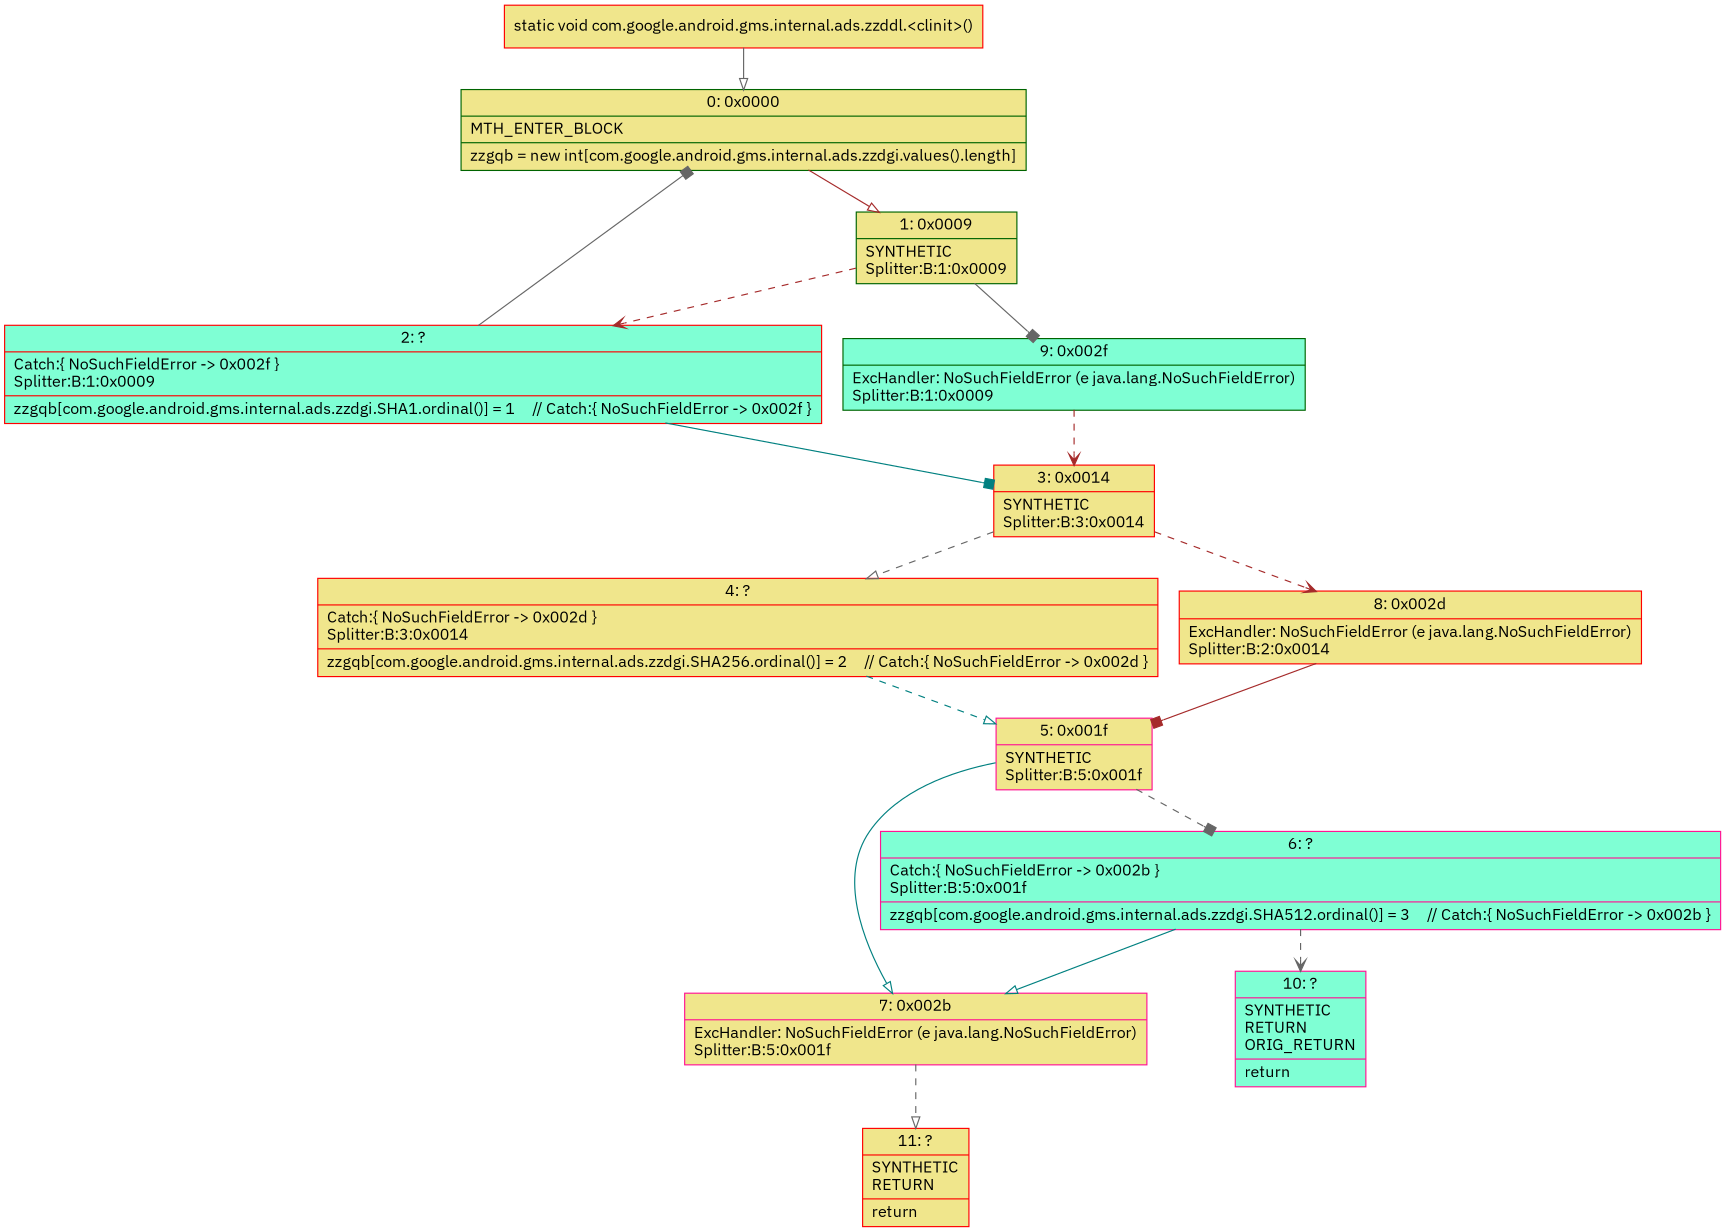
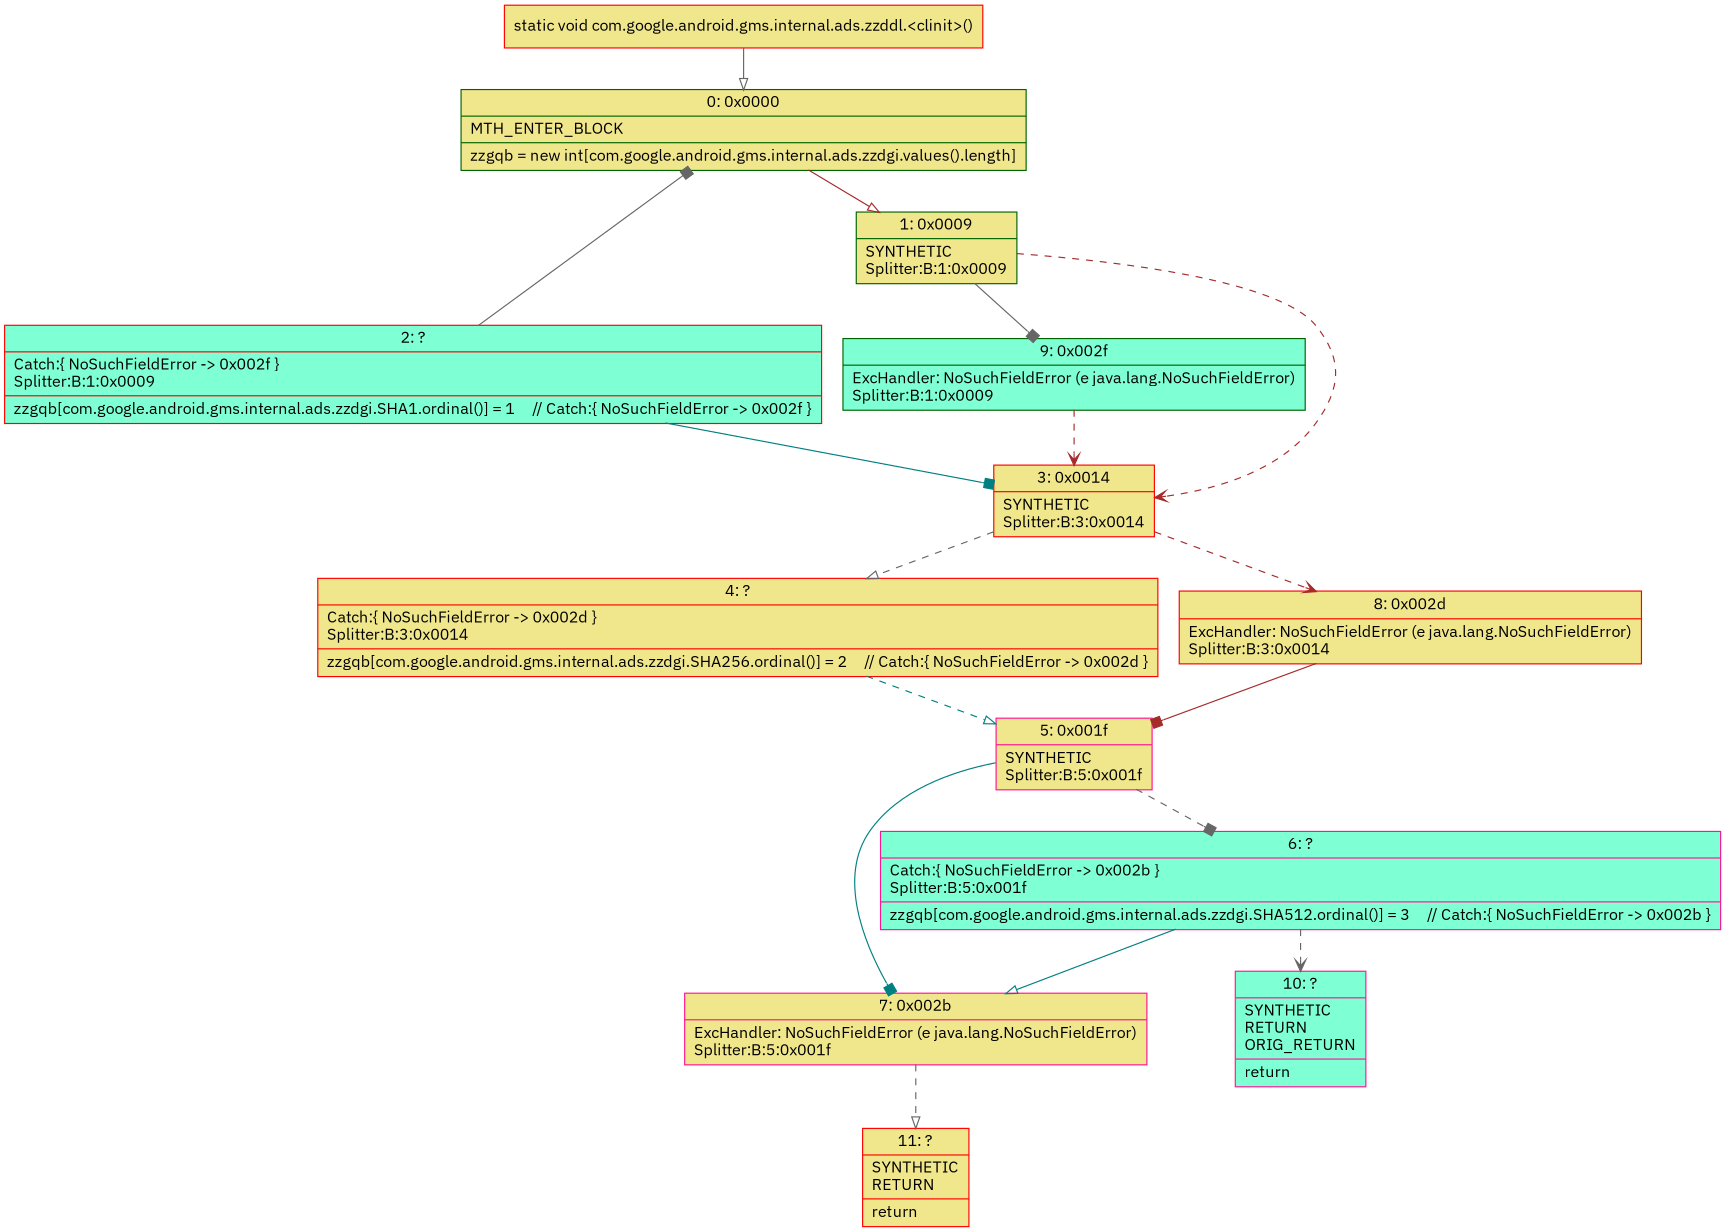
(740, 296) -> (1303, 315)
(1260, 649) -> (1260, 649)
(866, 837) -> (866, 837)
